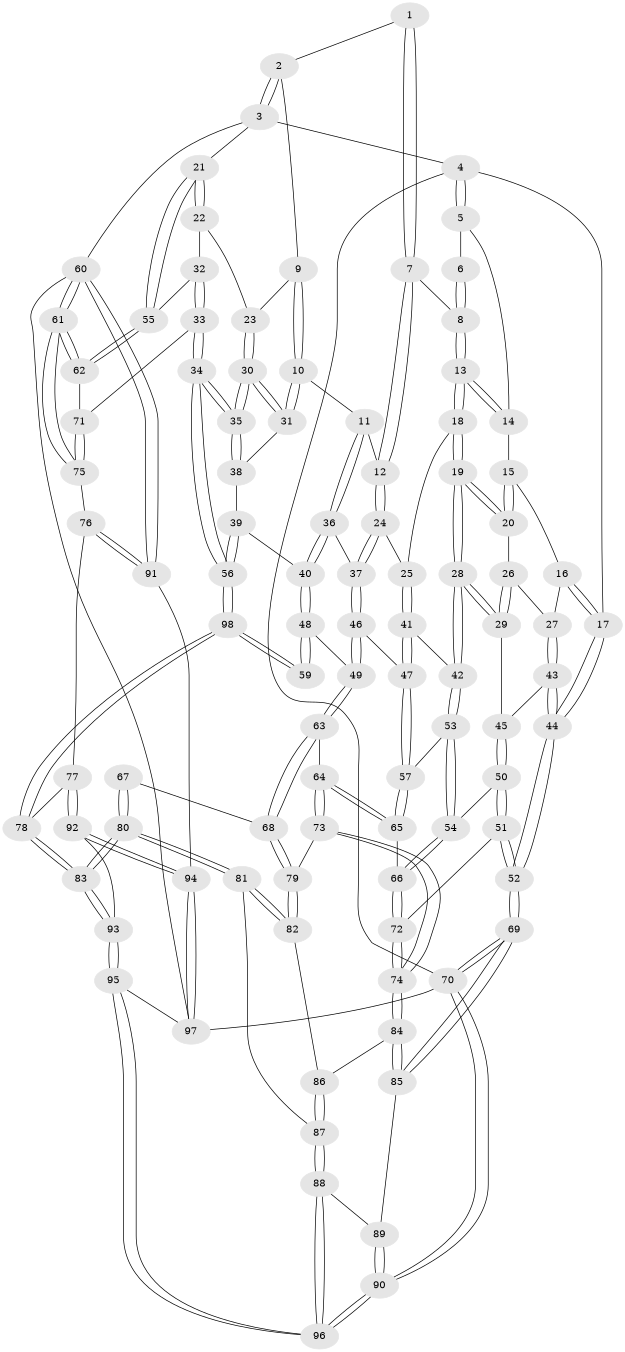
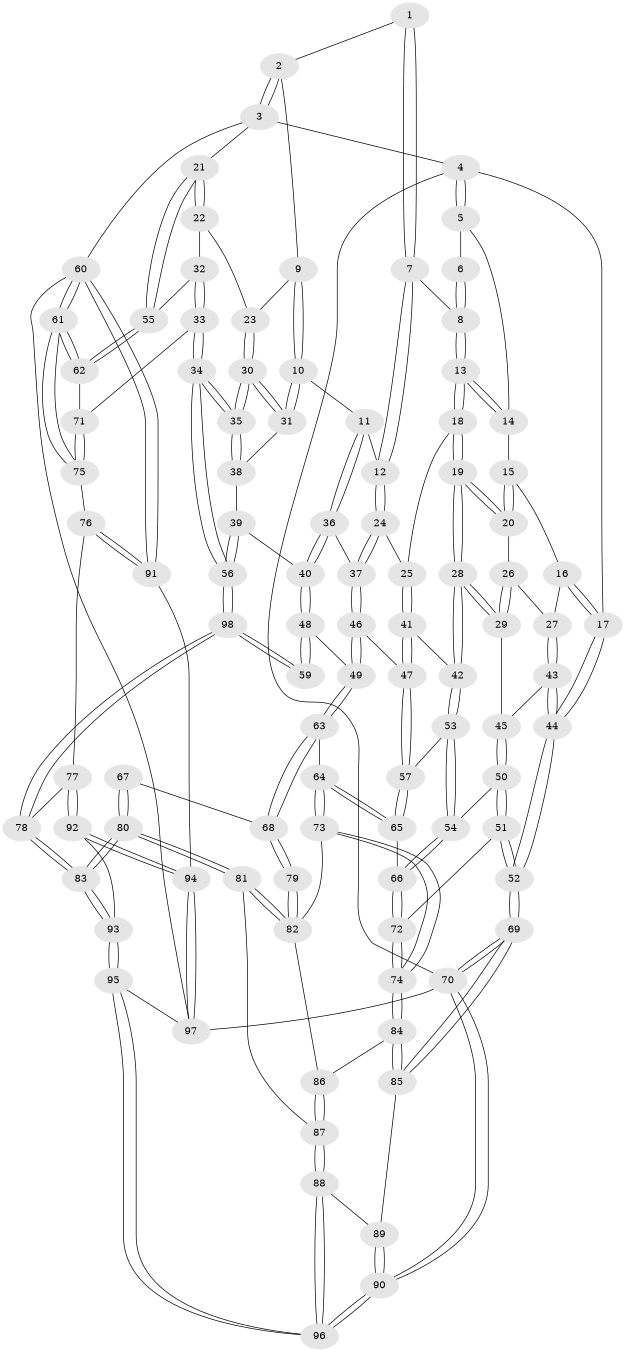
(306, 854) -> (321, 882)
